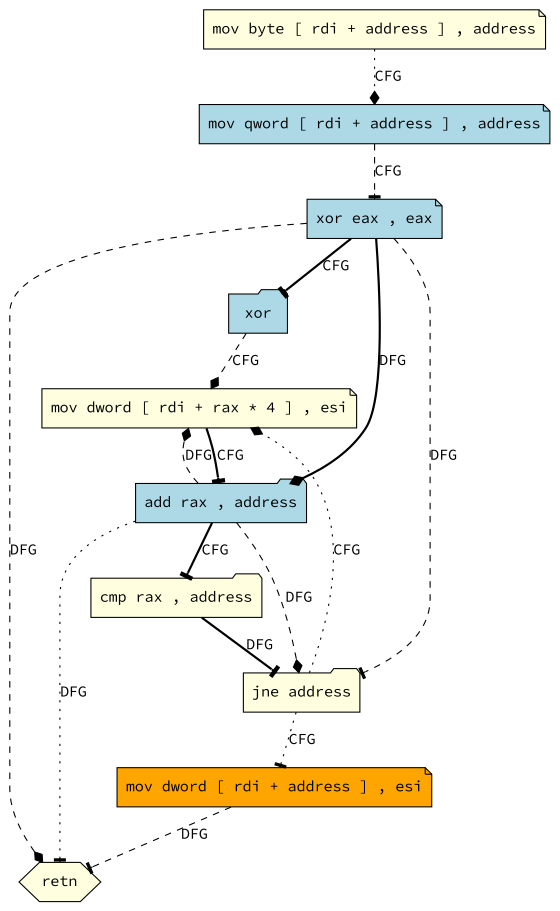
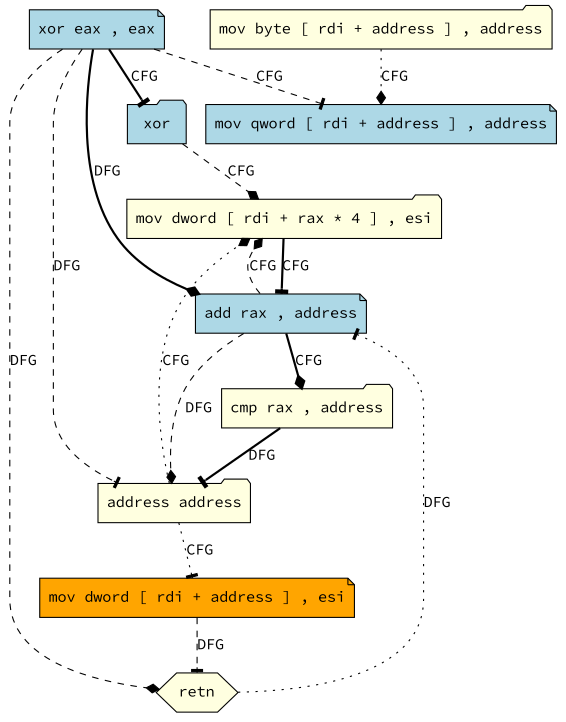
(375, 29) -> (381, 29)
(375, 169) -> (236, 76)
(199, 408) -> (284, 219)
(199, 456) -> (263, 266)
(221, 503) -> (281, 314)
(200, 548) -> (292, 355)
(60, 670) -> (424, 566)
(302, 693) -> (174, 503)
